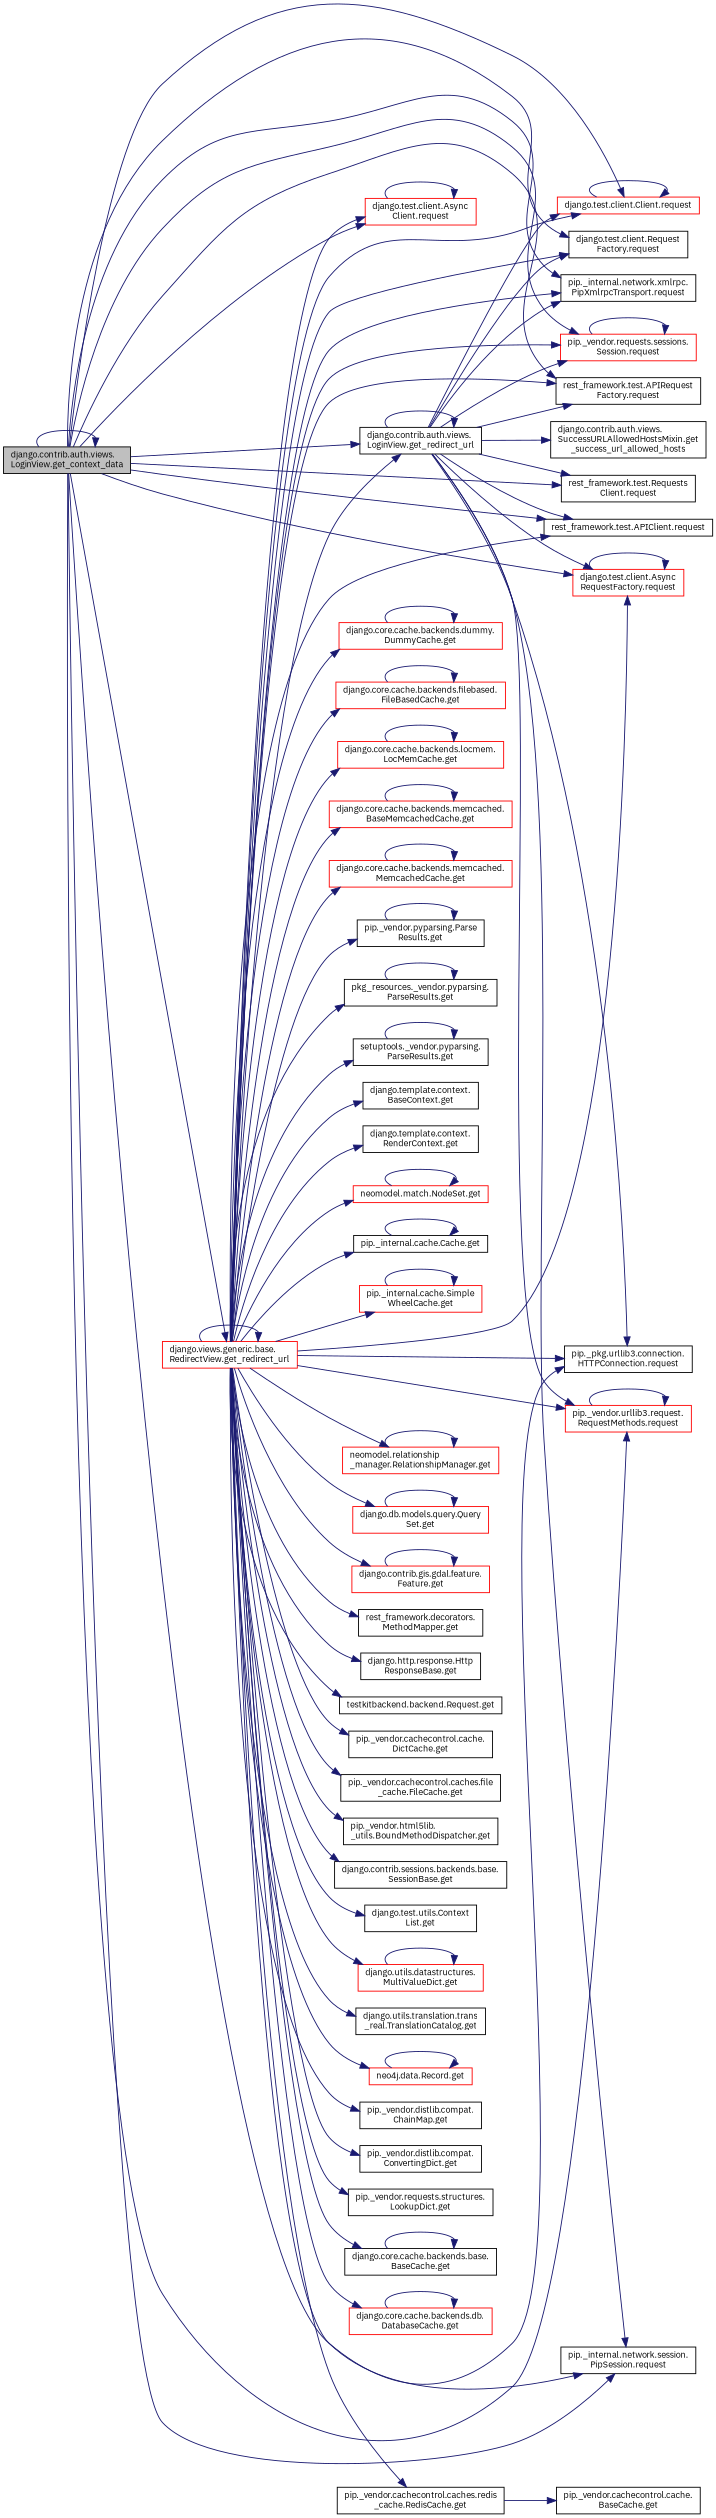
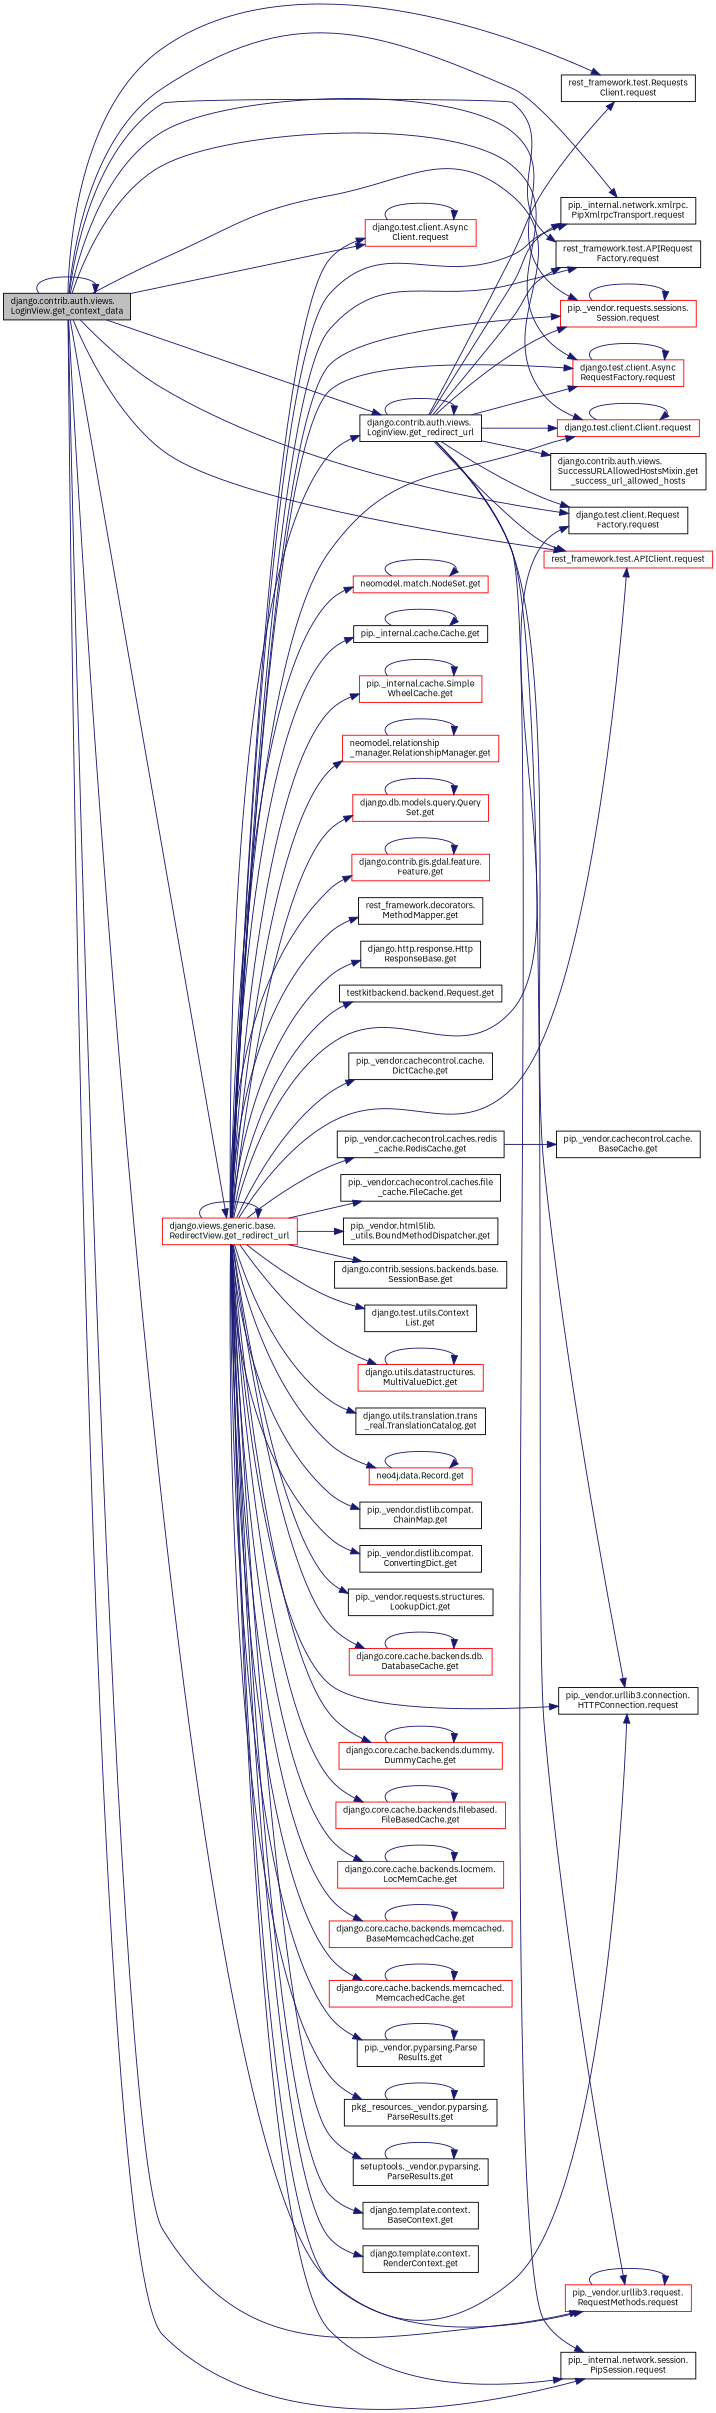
(628, 528) -> (628, 560)
(628, 1359) -> (628, 1701)
(421, 2262) -> none
